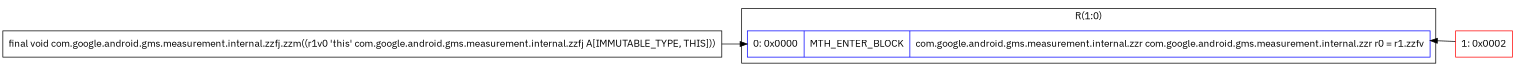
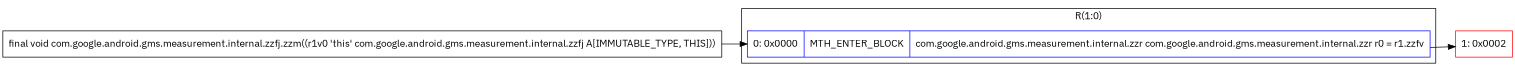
(1446, 41) -> (1440, 47)
